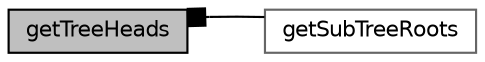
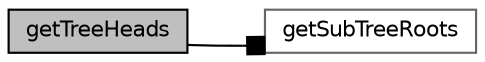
(237, 17) -> (215, 46)
